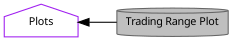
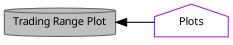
(103, 22) -> (141, 22)
